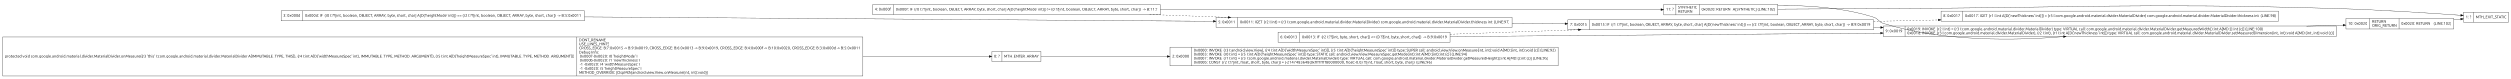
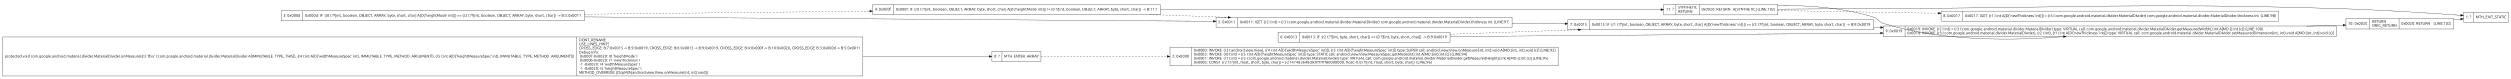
none -> (727, 13)
(1906, 21) -> (1862, 12)
(1104, 56) -> (1104, 56)
